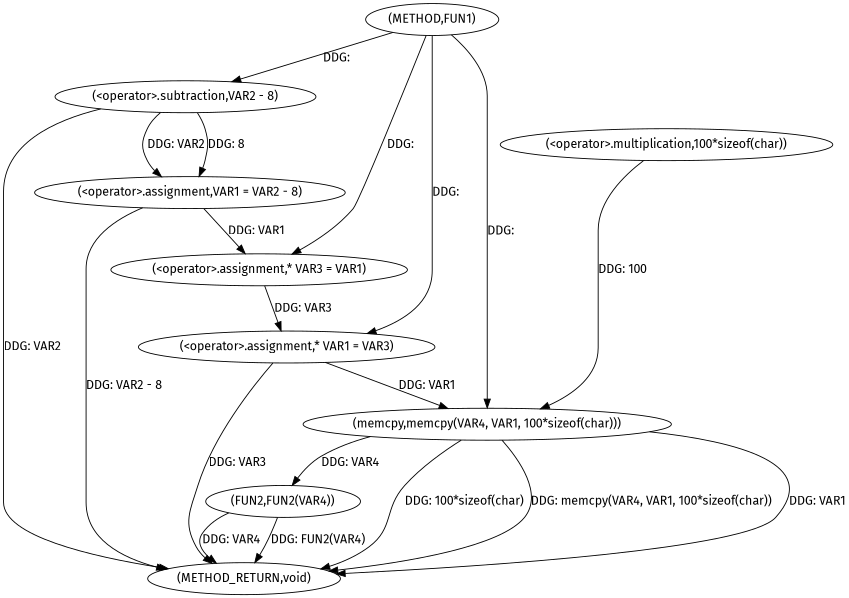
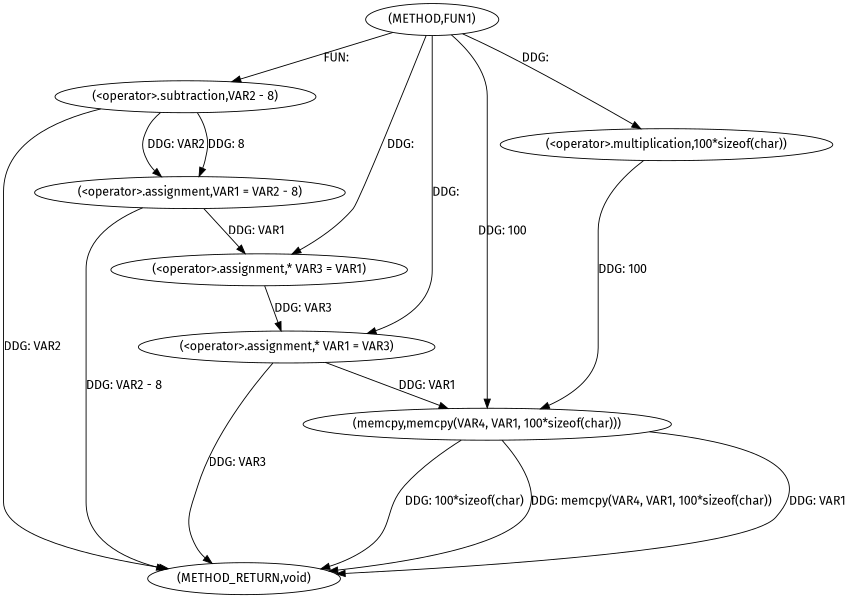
(338, 58) -> (338, 58)
none -> (549, 77)
(502, 231) -> (502, 231)
(283, 501) -> none
